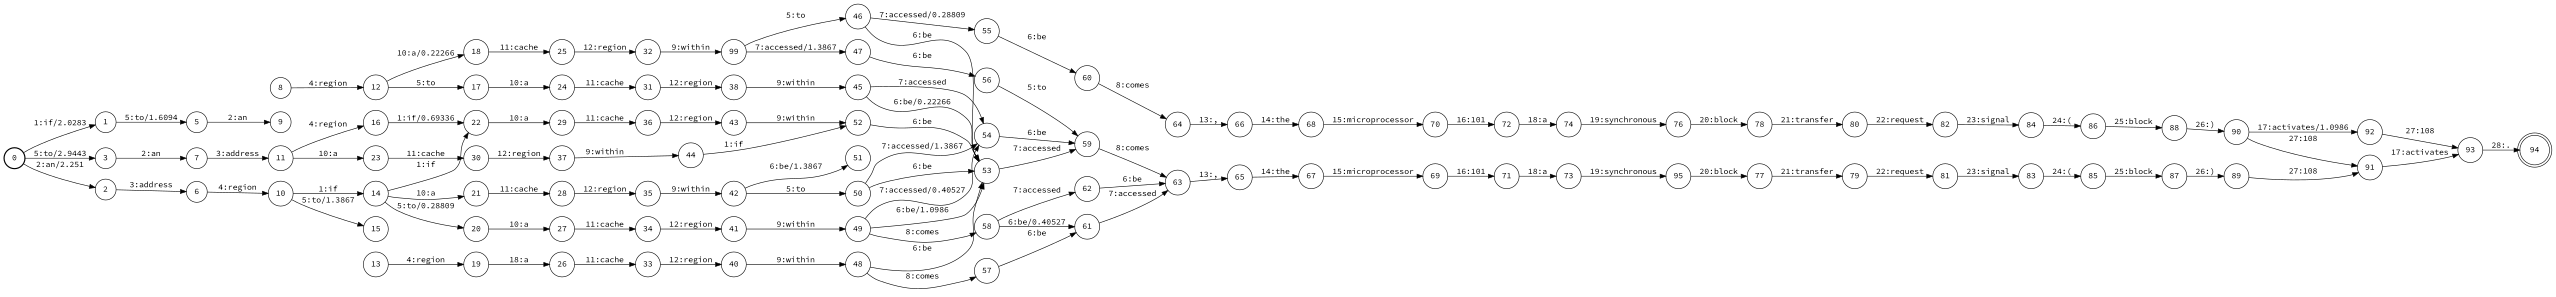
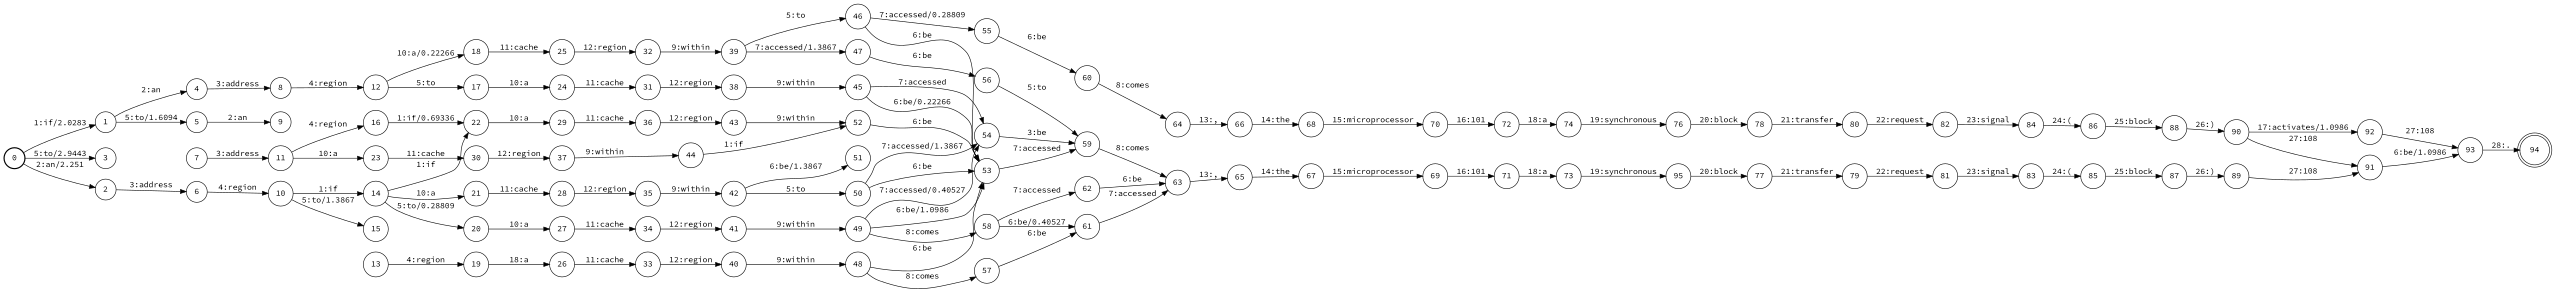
(734, 52) -> (734, 52)
none -> (197, 89)
(1037, 133) -> (1037, 133)
(2420, 153) -> (2420, 153)
(148, 158) -> none
